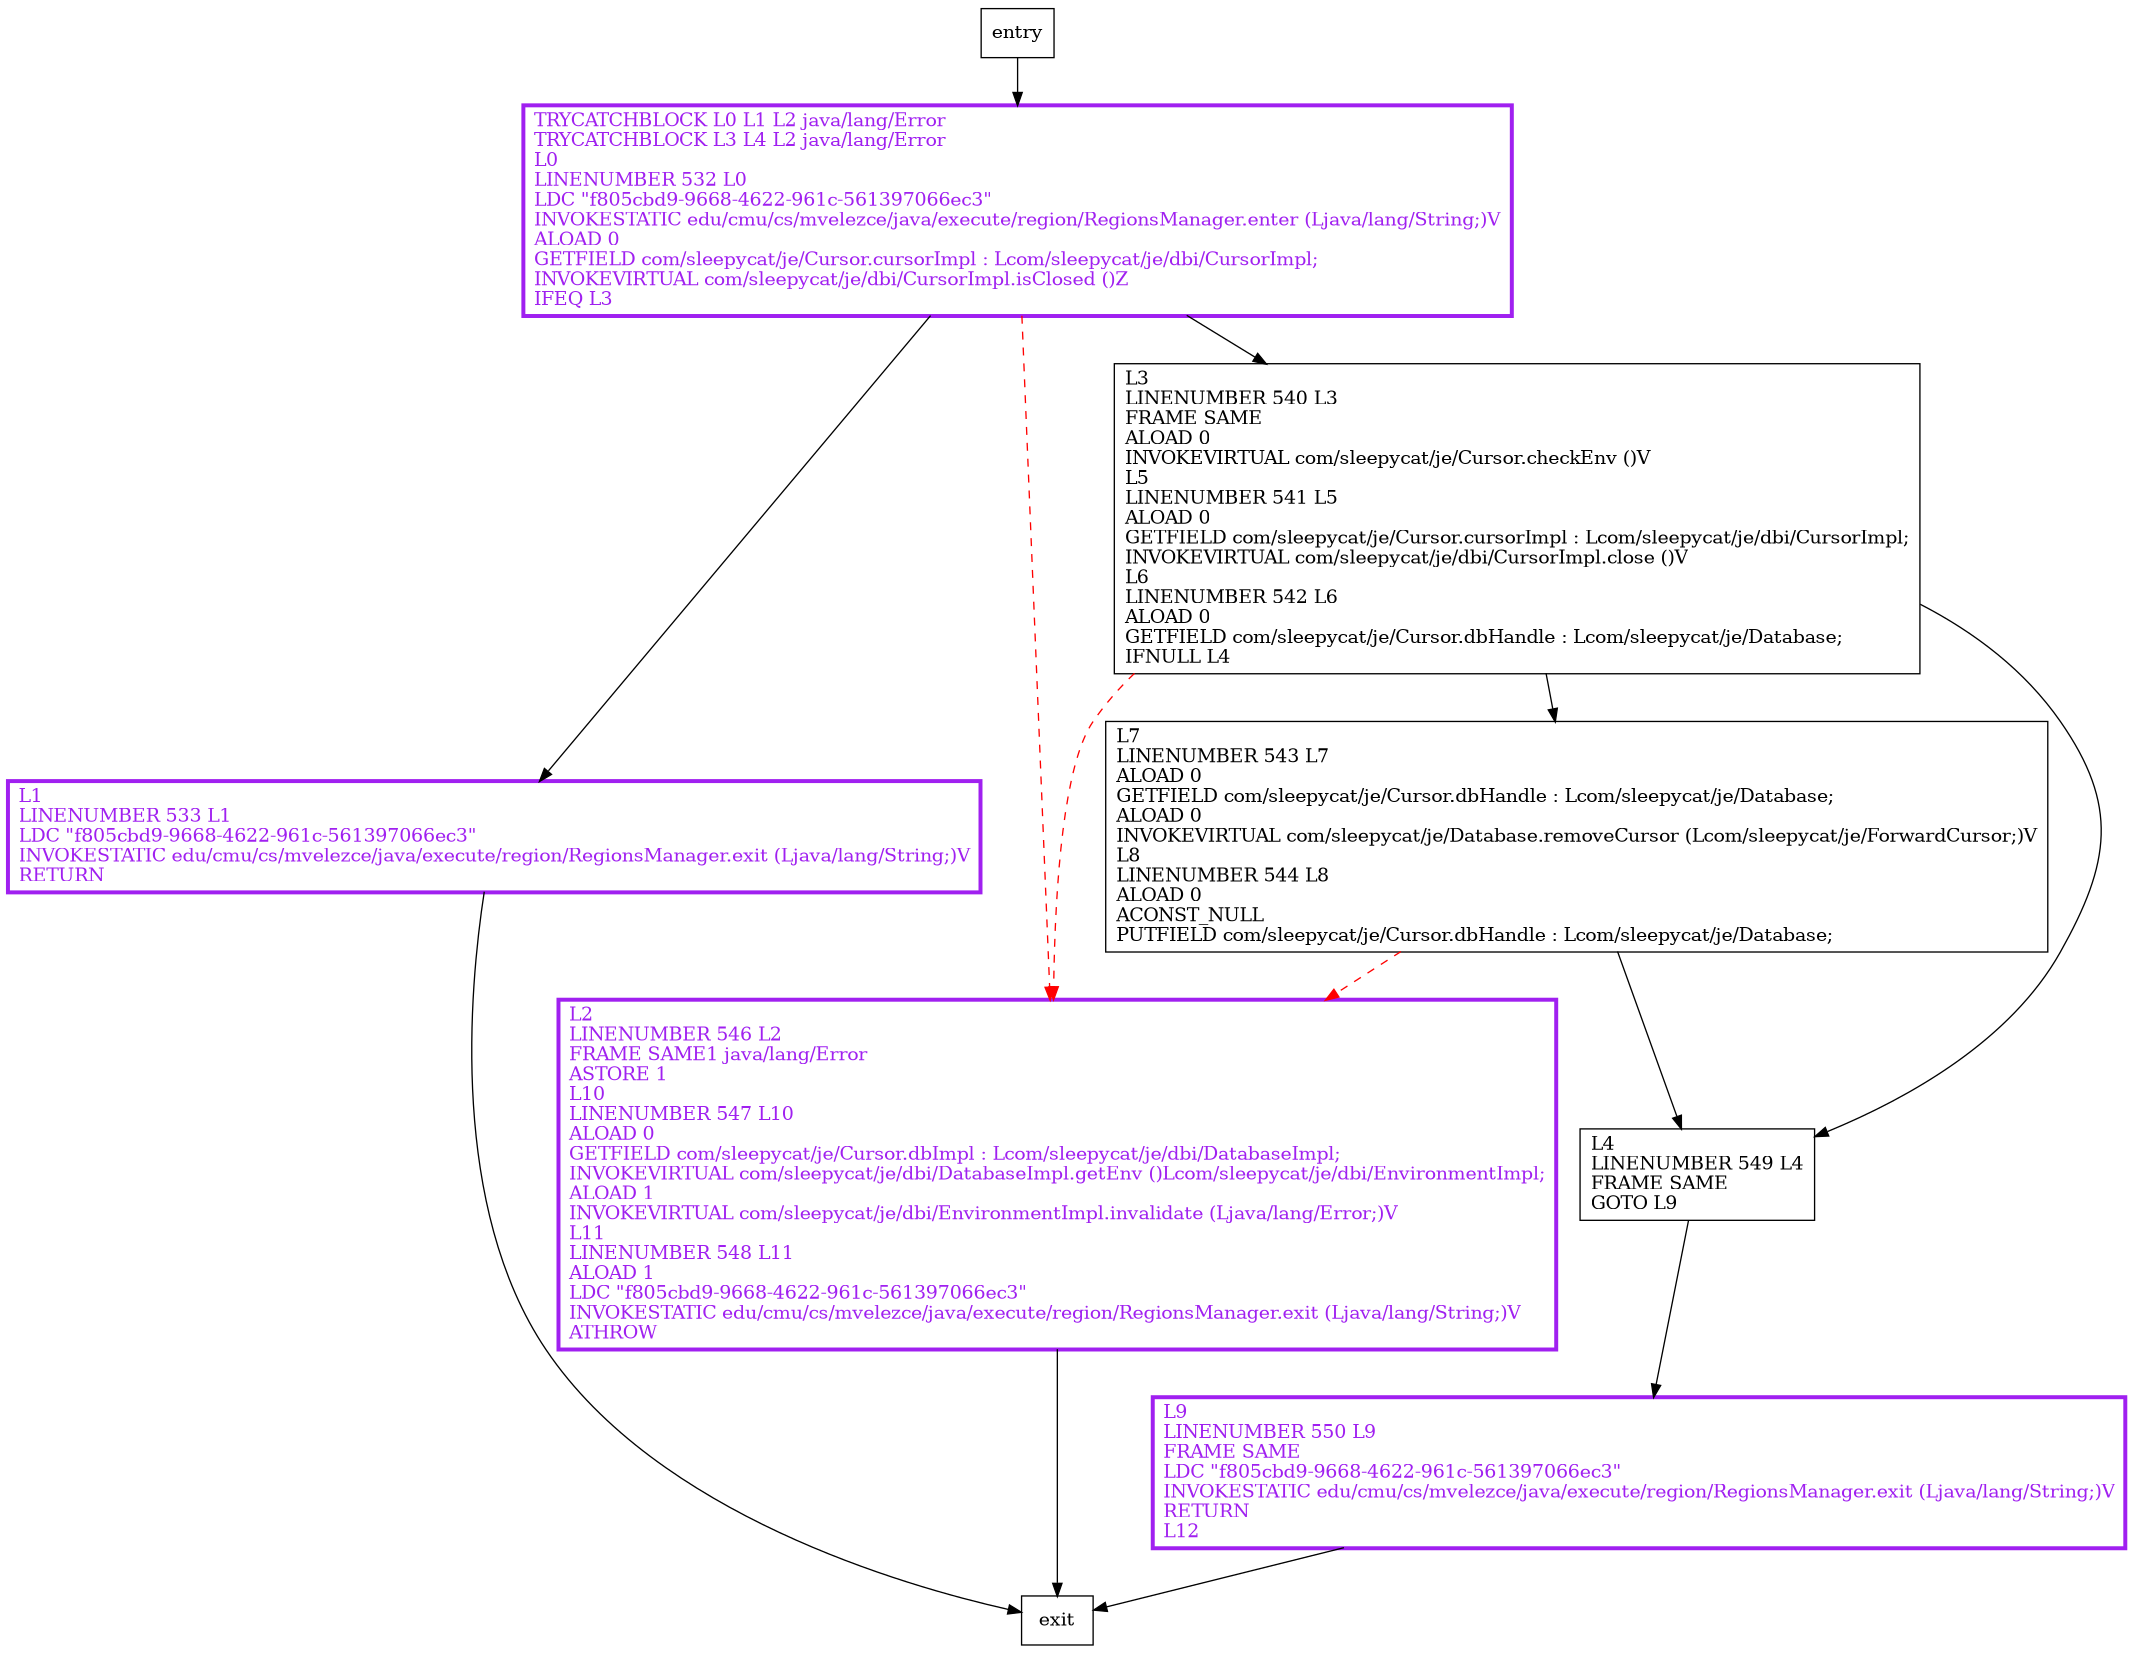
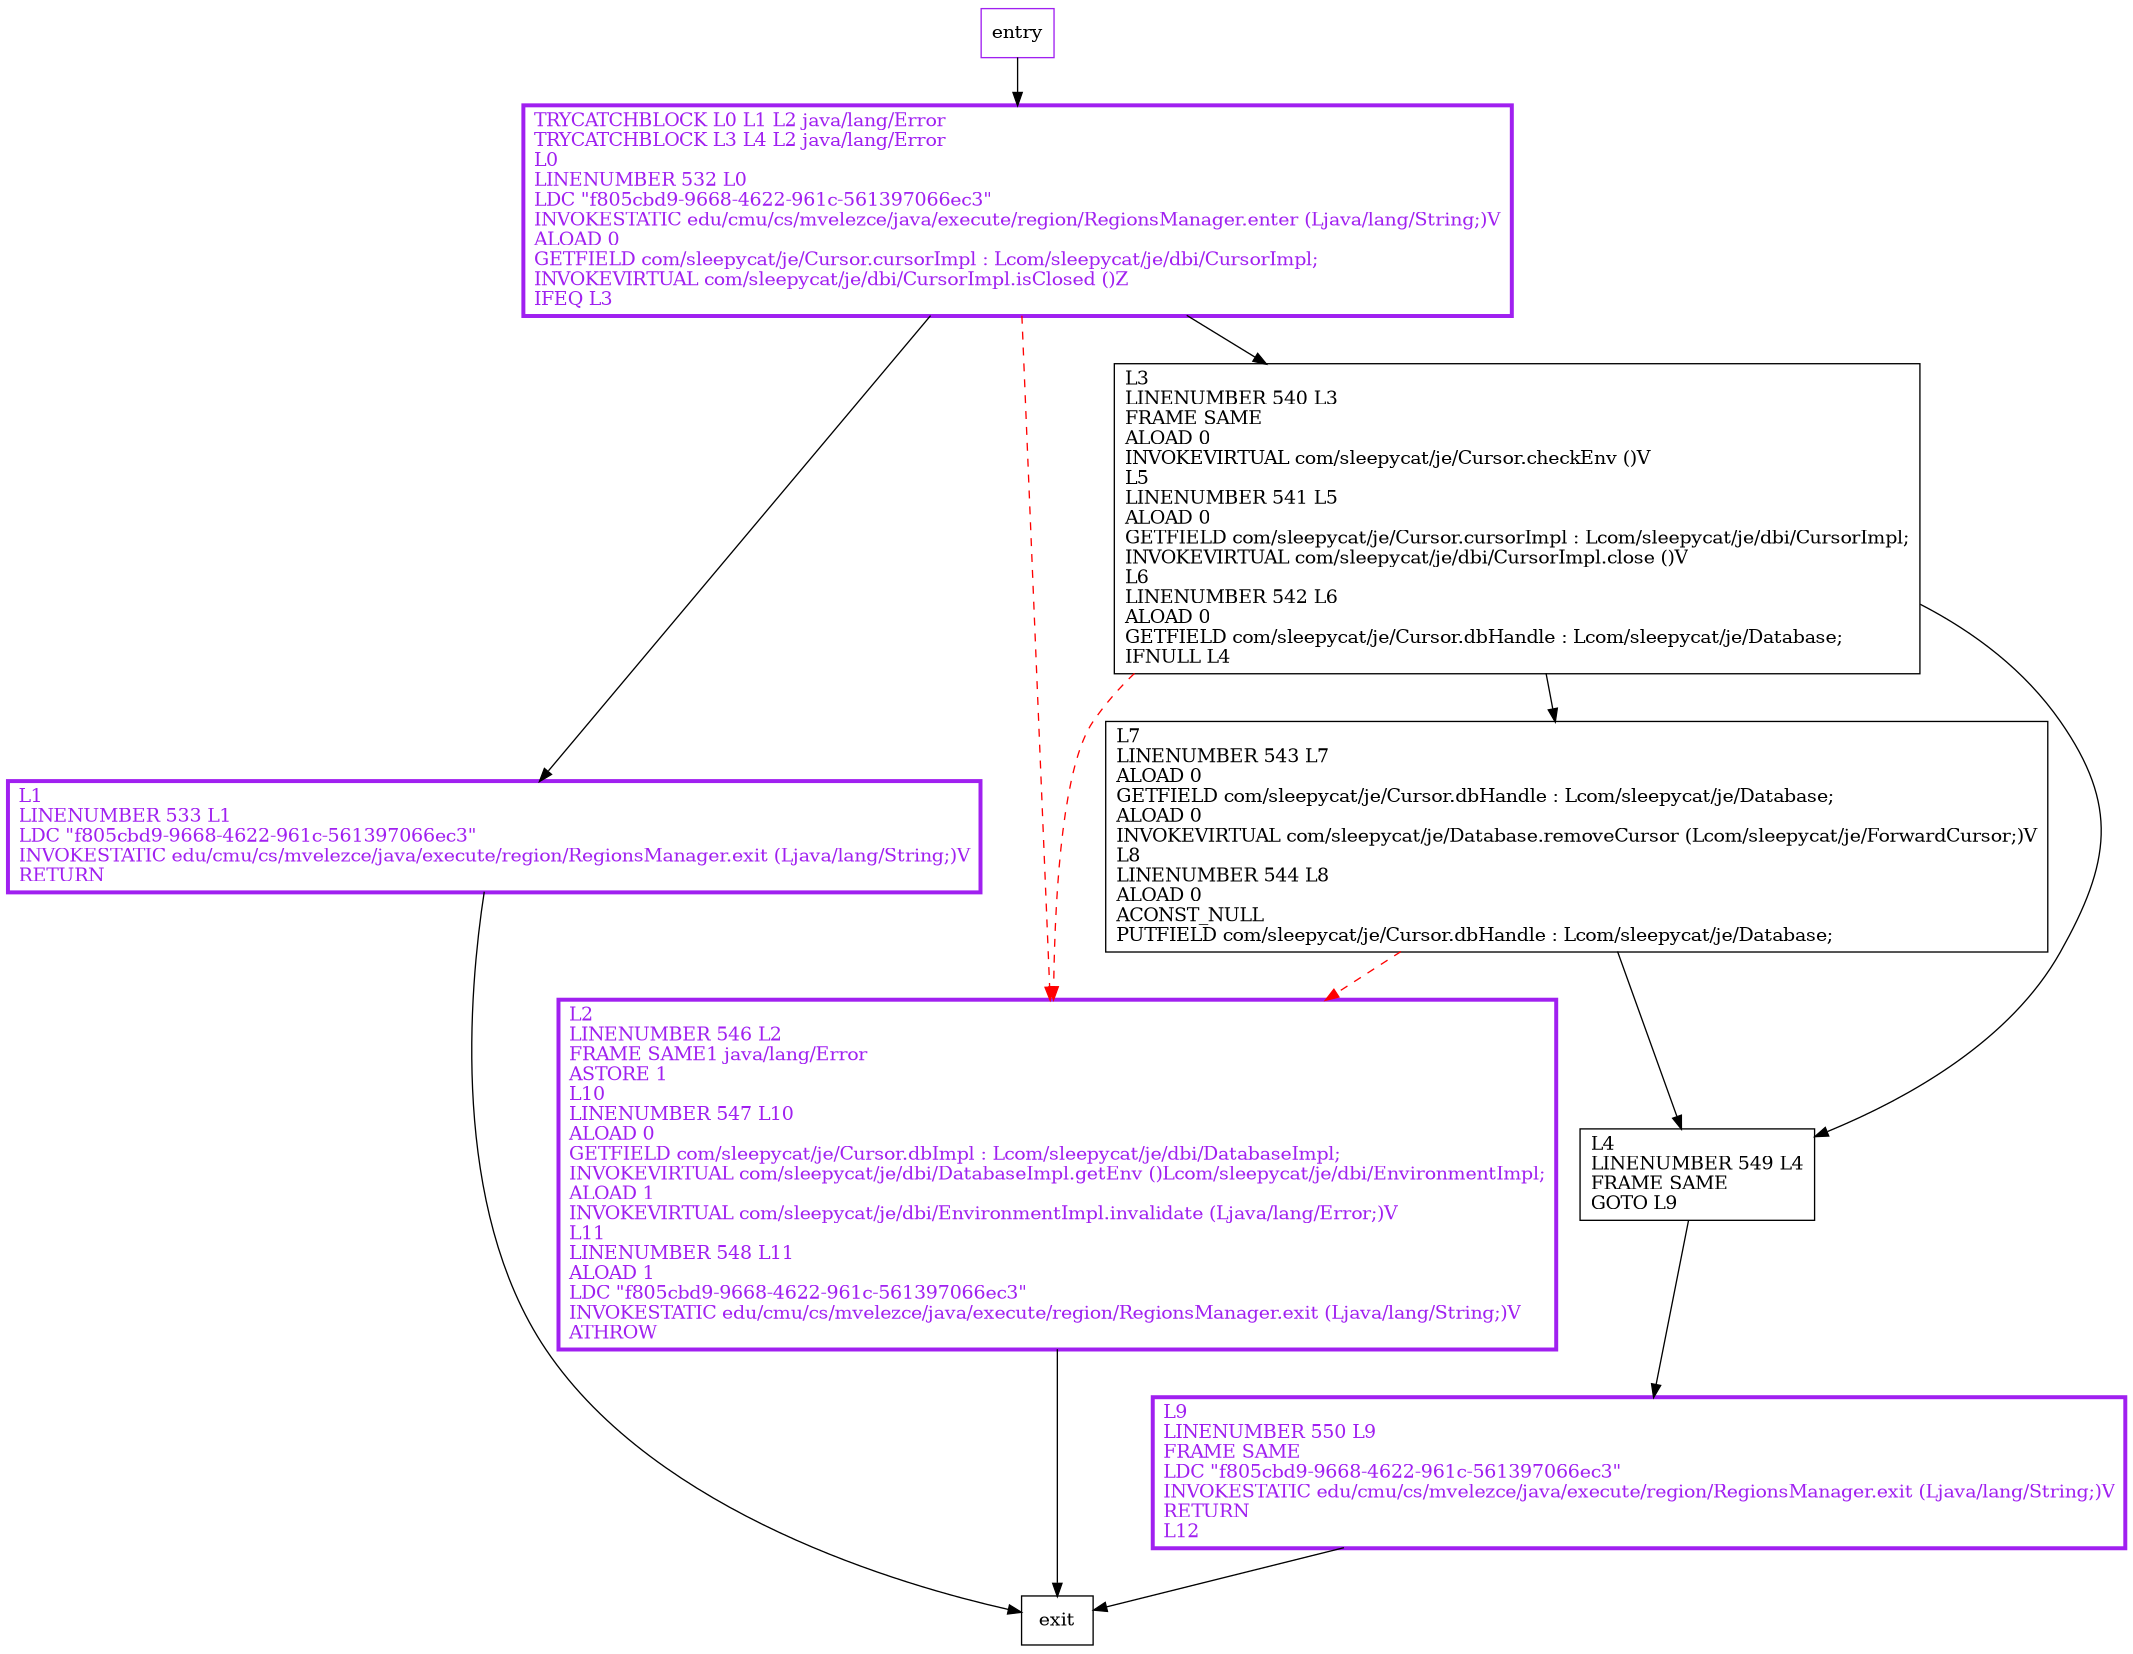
(1018, 33) -> (1018, 33)
